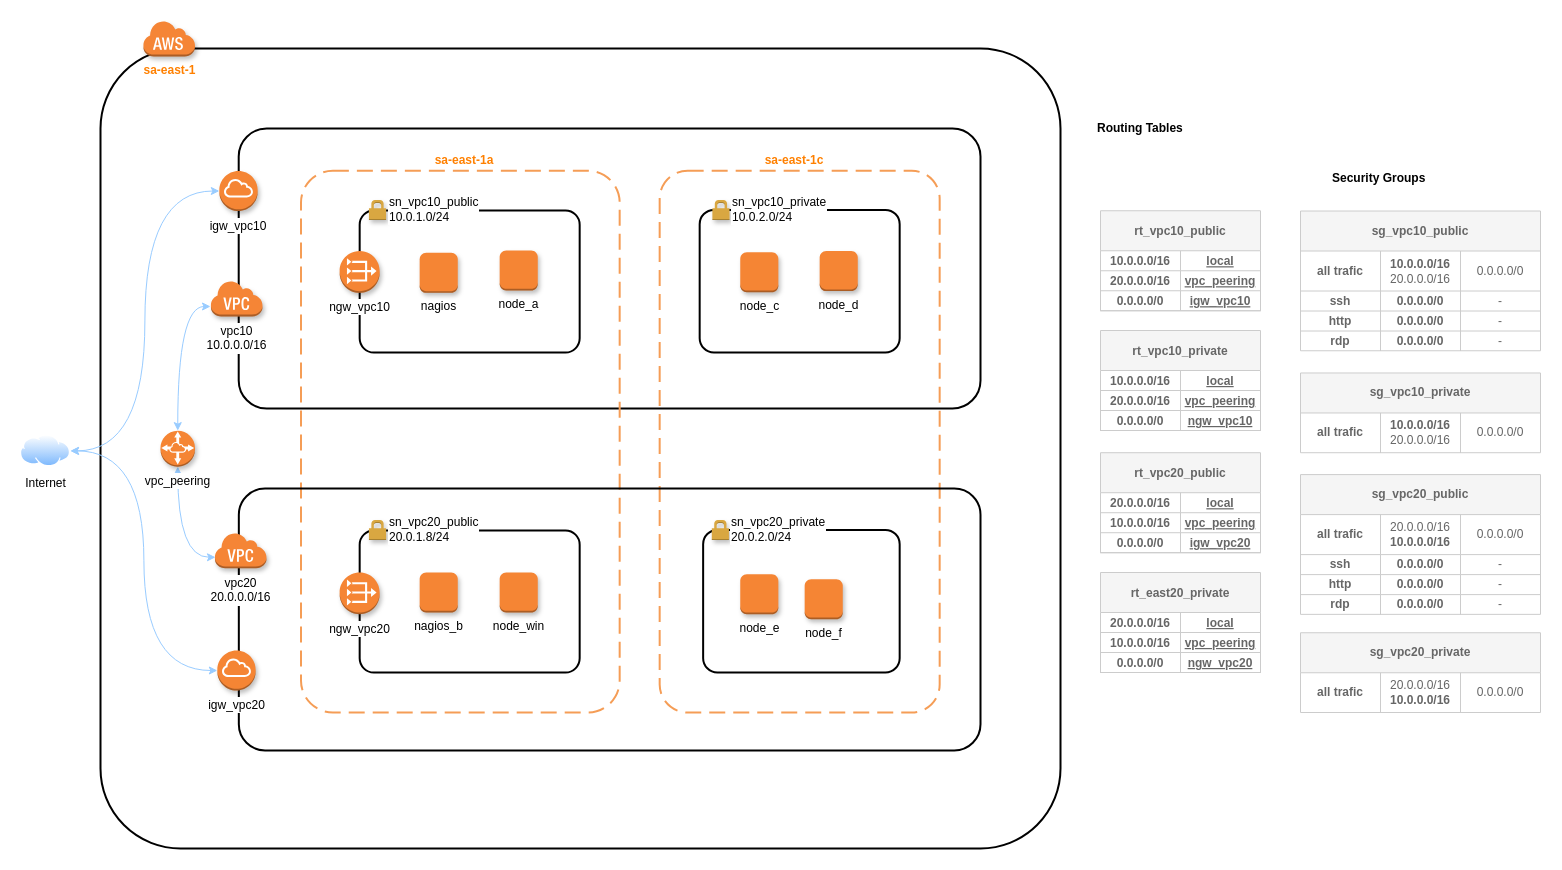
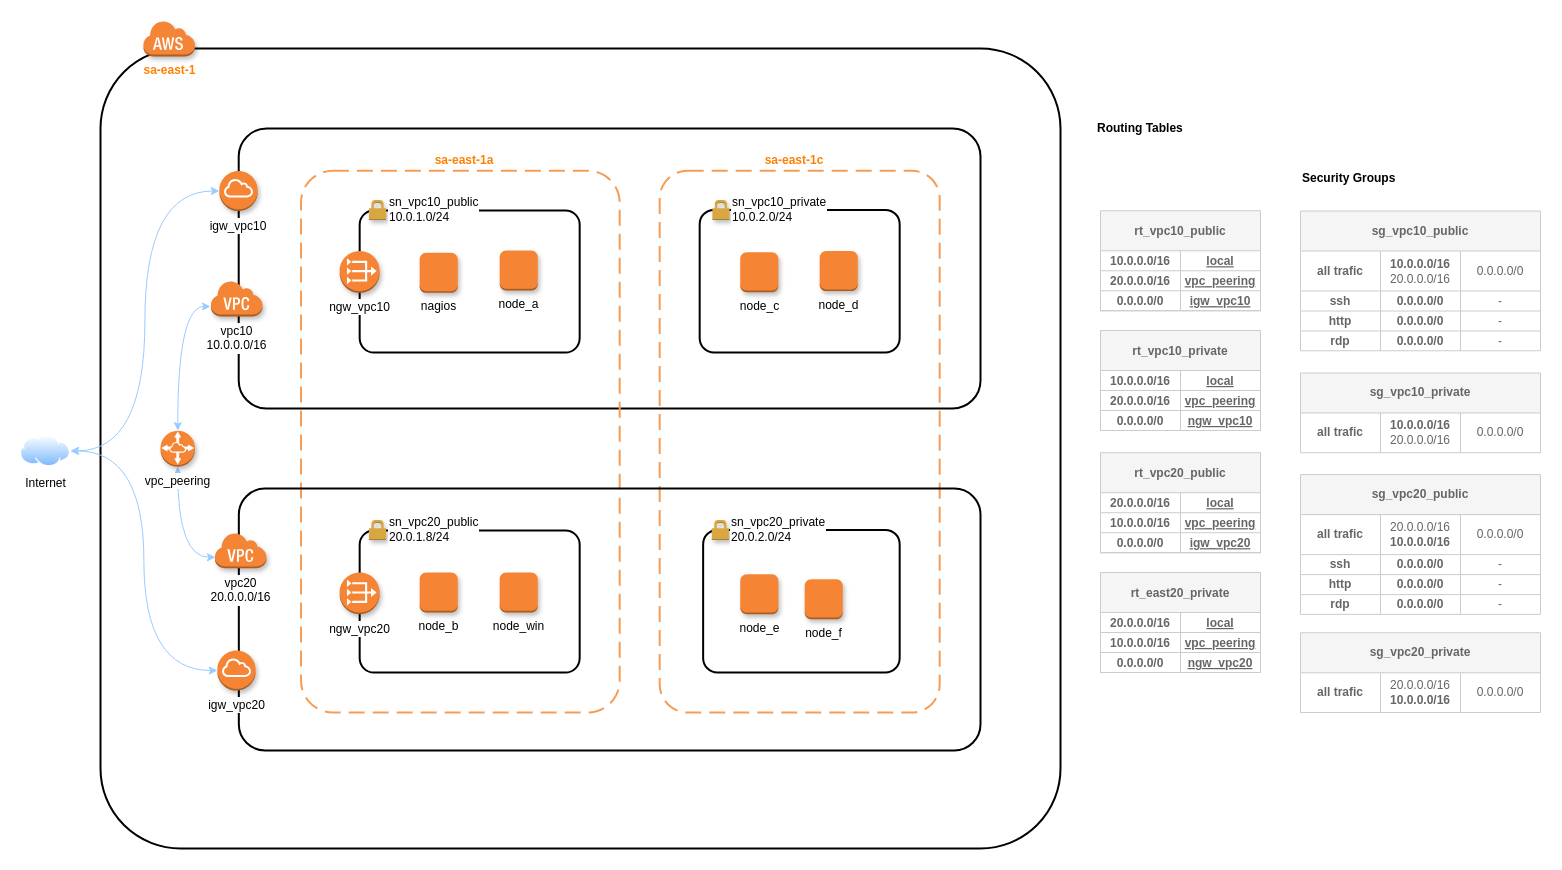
(1418, 179) -> (1388, 179)
(439, 627) -> (439, 627)
